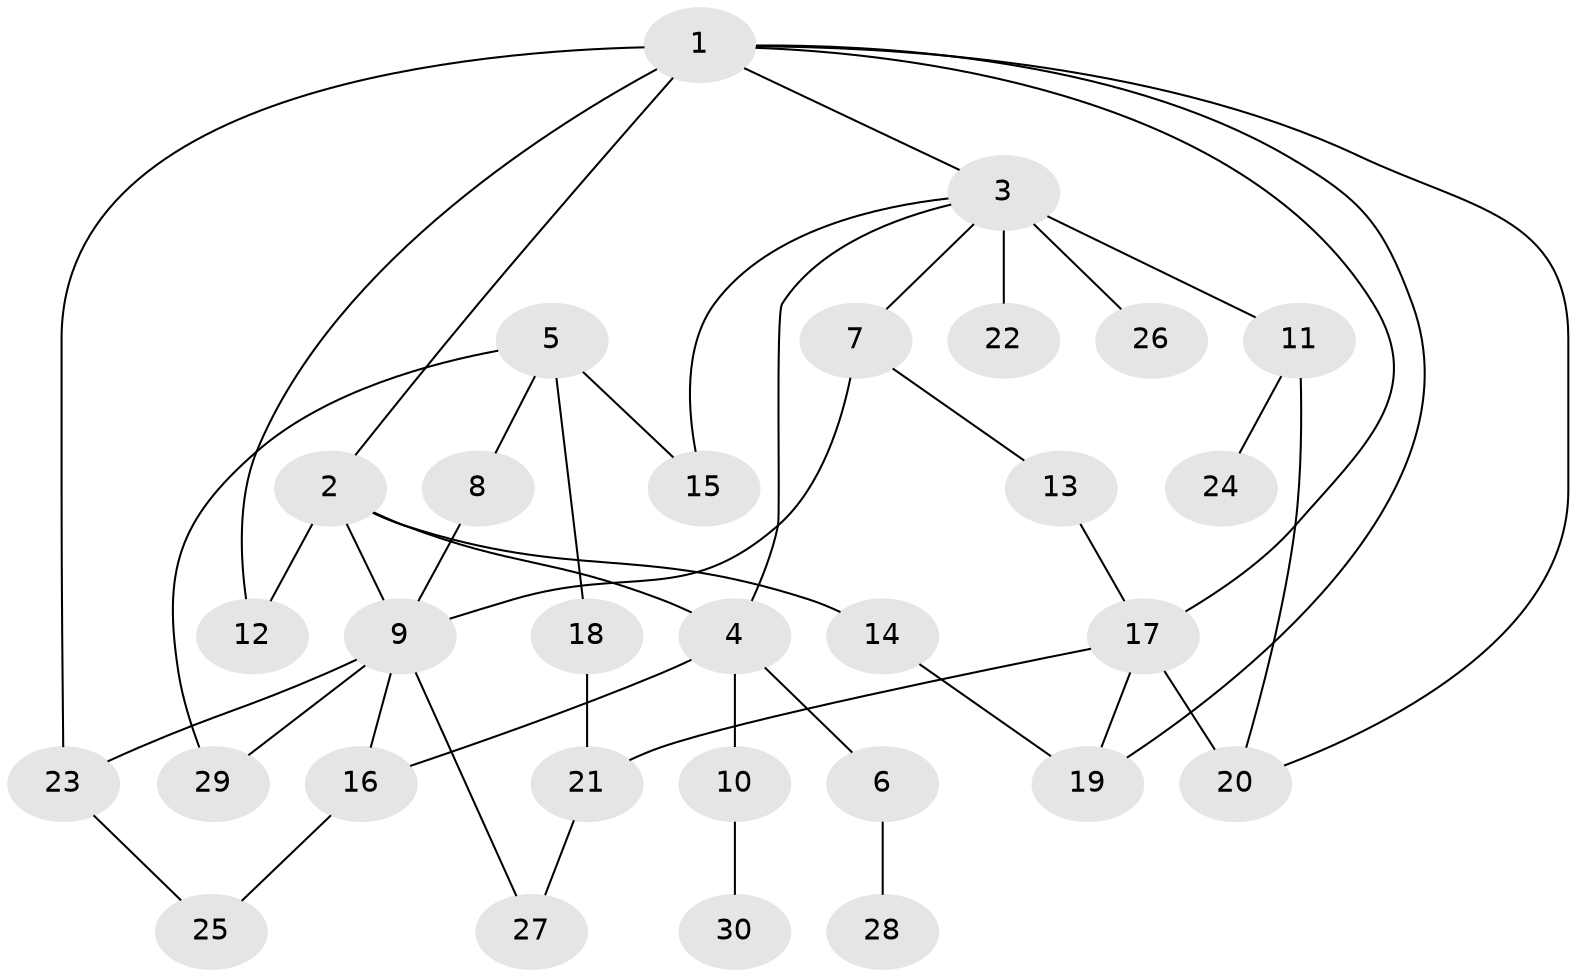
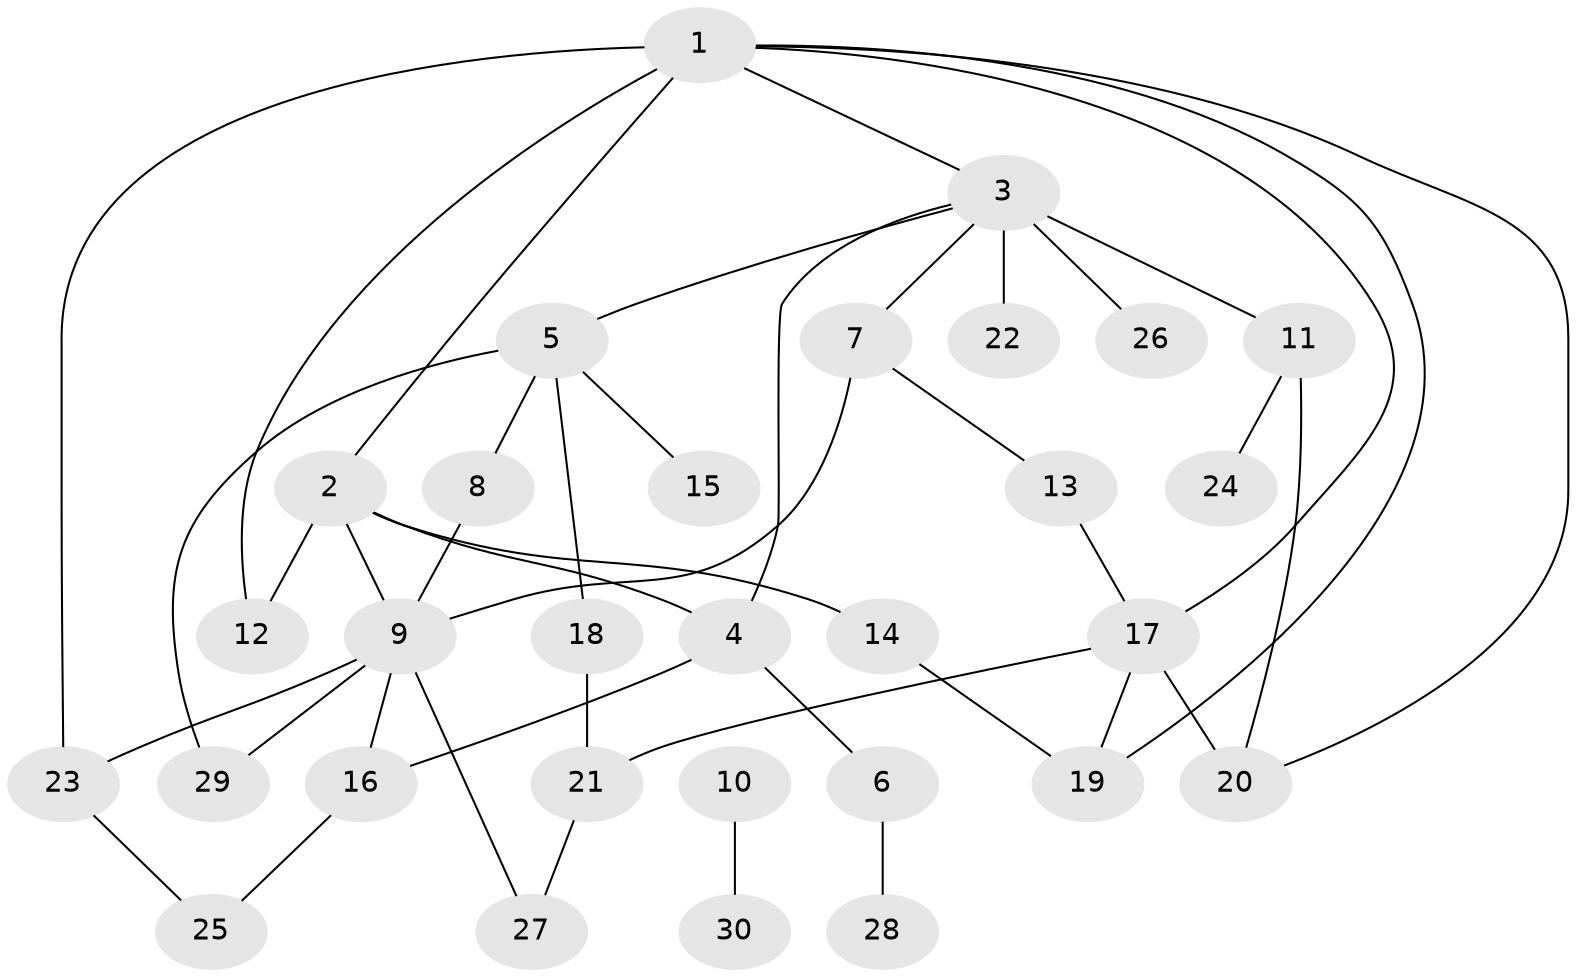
(754, 265) -> (774, 259)
(735, 710) -> none
